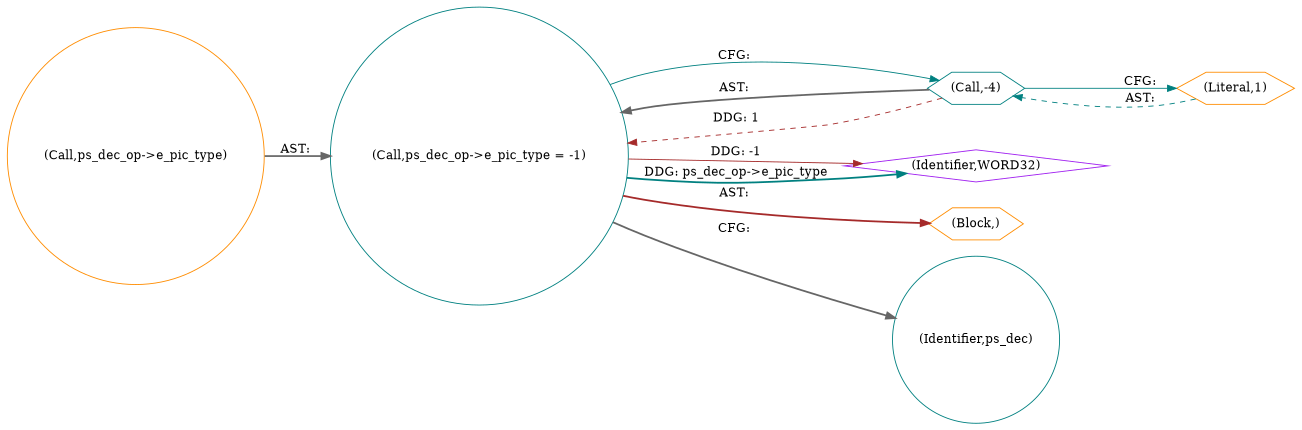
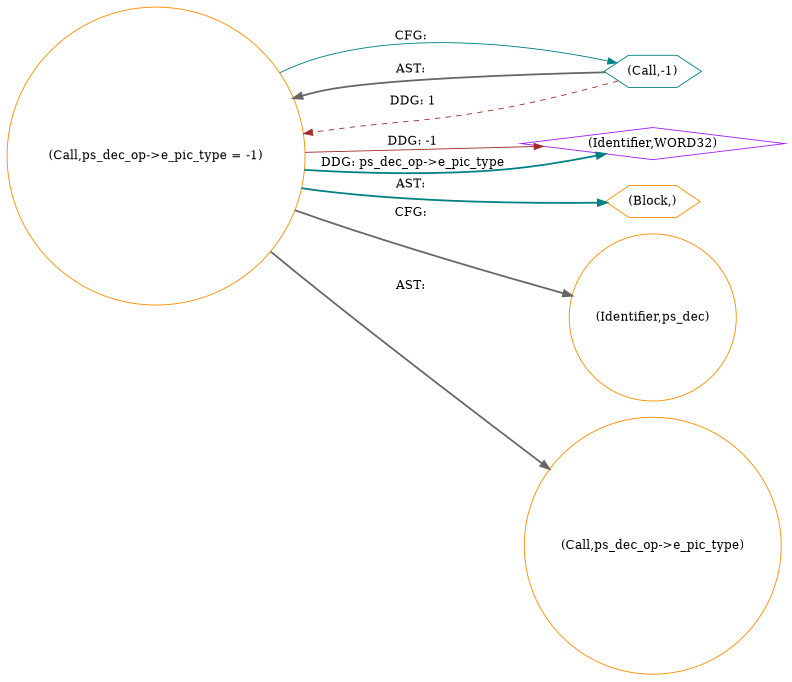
(976, 88) -> (653, 71)
(1236, 88) -> none
(293, 156) -> (405, 359)
(479, 156) -> (156, 156)
(771, 215) -> (449, 201)
(976, 340) -> (653, 317)
